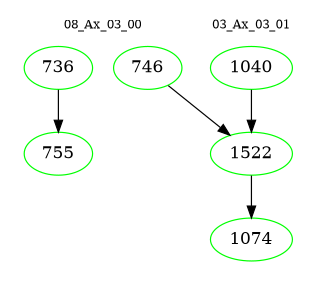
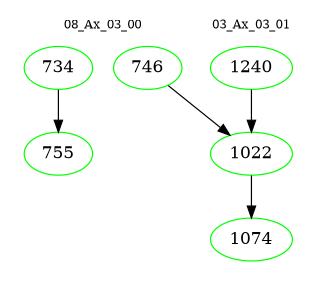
(58, 68) -> (58, 68)
(251, 68) -> (251, 68)
(251, 154) -> (251, 154)
